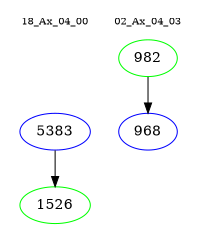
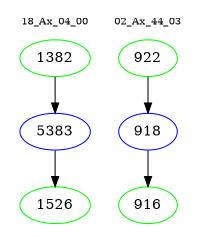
(148, 22) -> (148, 22)
none -> (55, 58)
(148, 58) -> (148, 58)
(148, 132) -> (148, 132)
none -> (148, 205)
